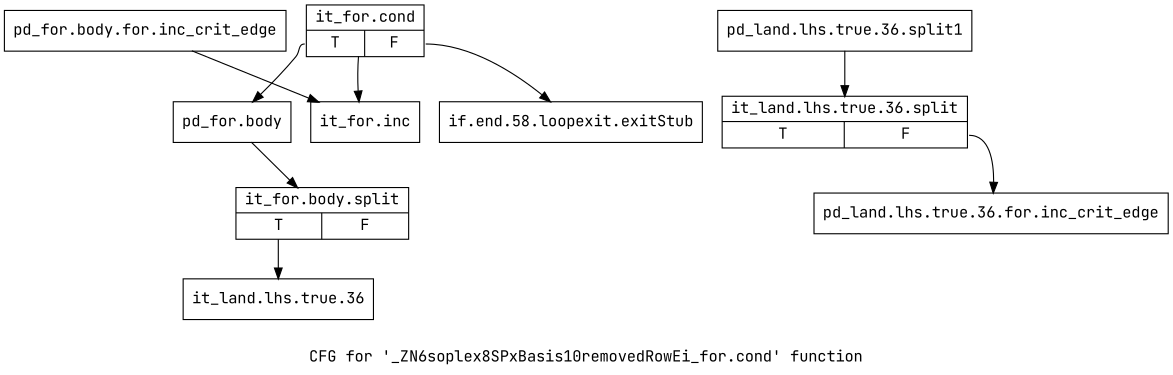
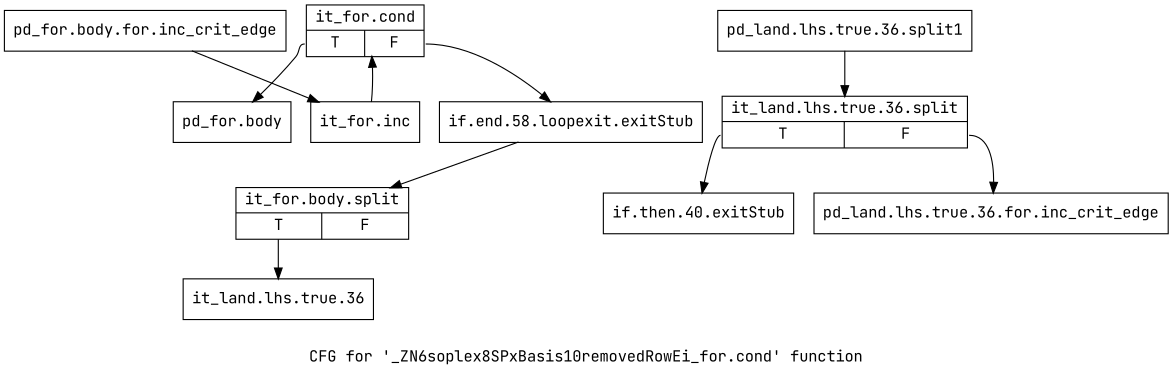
(358, 74) -> (373, 85)
(271, 161) -> (460, 163)
none -> (698, 213)
